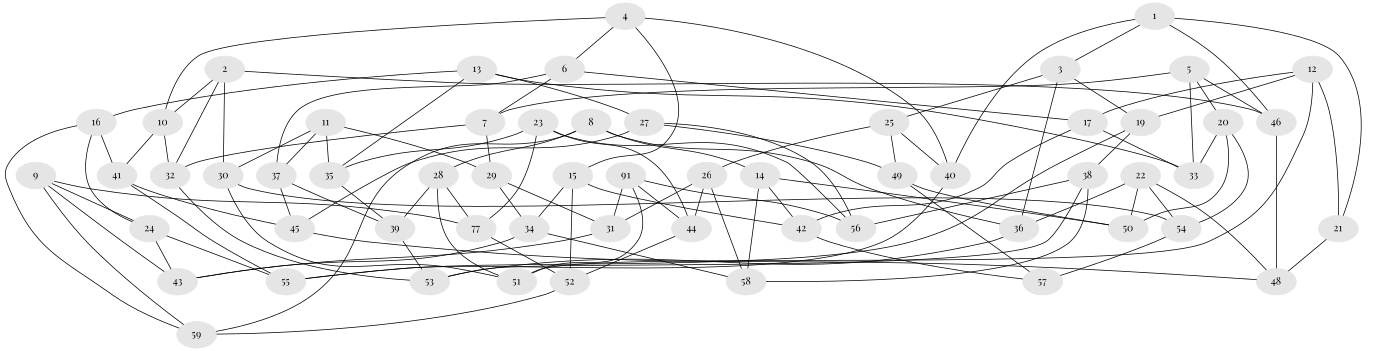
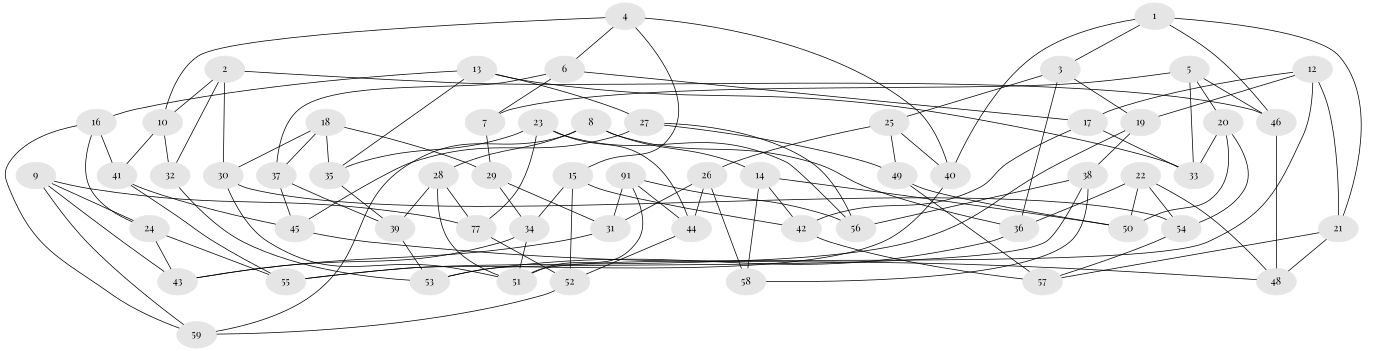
(326, 122) -> (326, 122)
(331, 140) -> none
(620, 251) -> (522, 260)
none -> (1190, 255)
